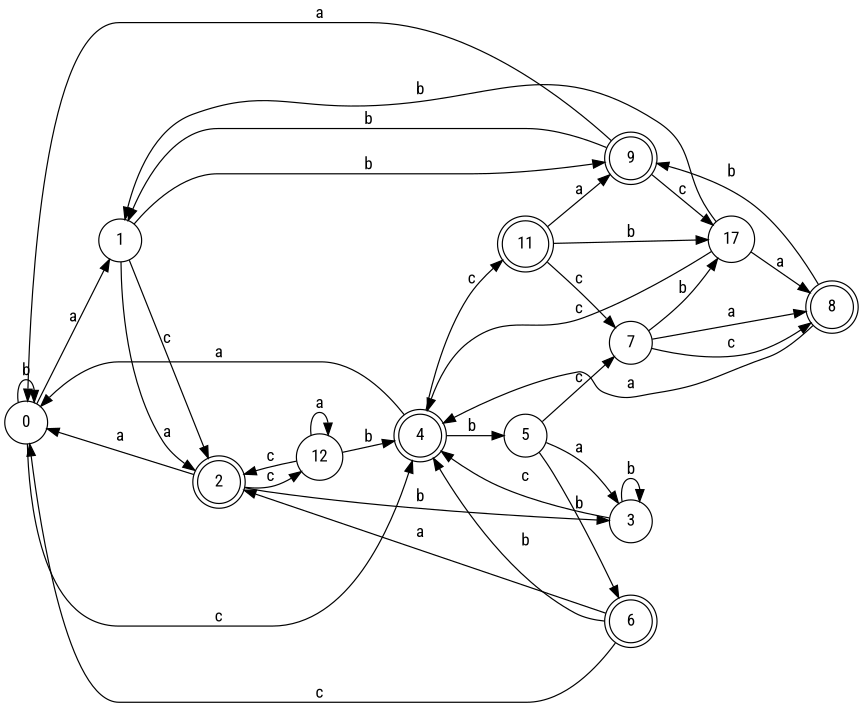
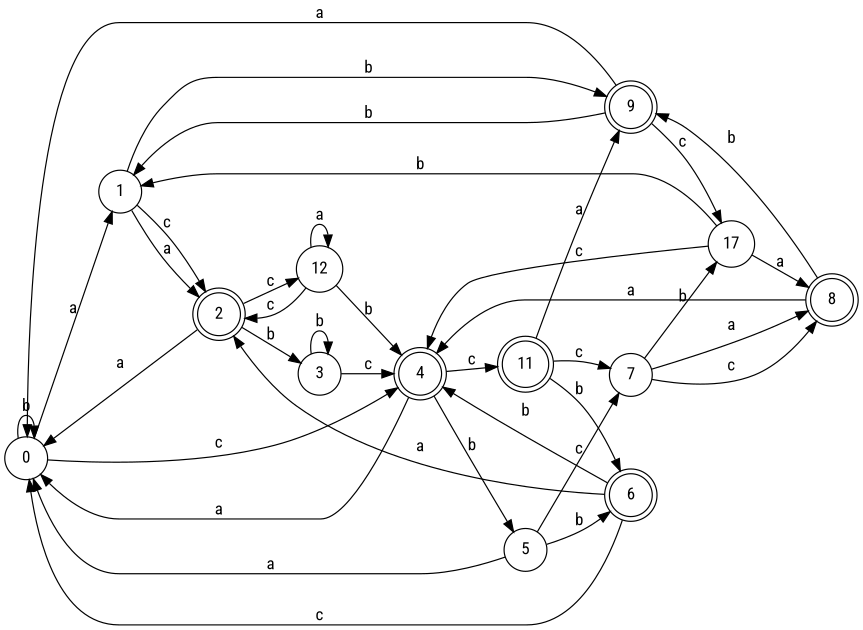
(625, 242) -> (589, 414)
(583, 463) -> (251, 574)
